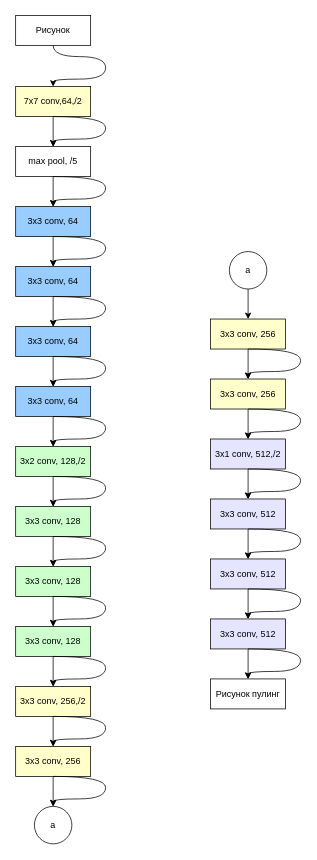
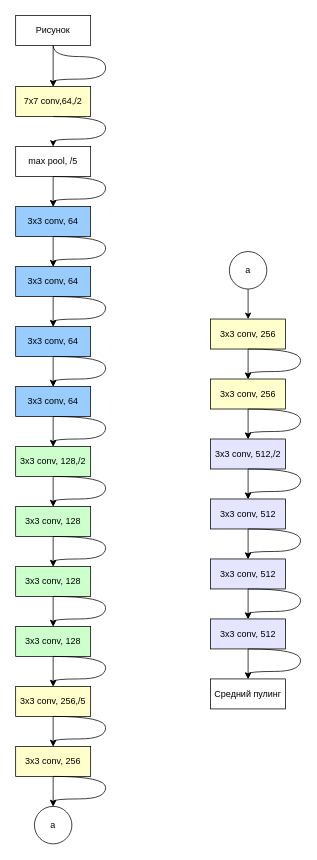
none -> (53, 65)
(53, 128) -> none
(248, 454) -> (248, 454)
(53, 462) -> (53, 462)
(248, 694) -> (248, 694)
(53, 702) -> (53, 702)
